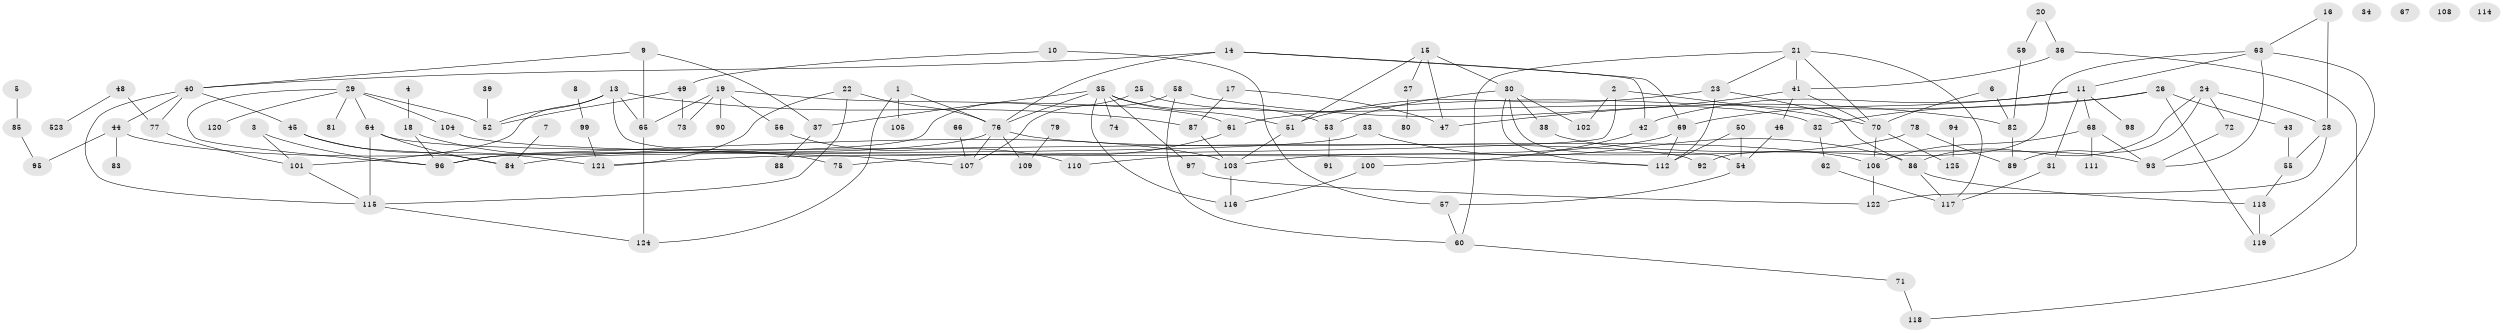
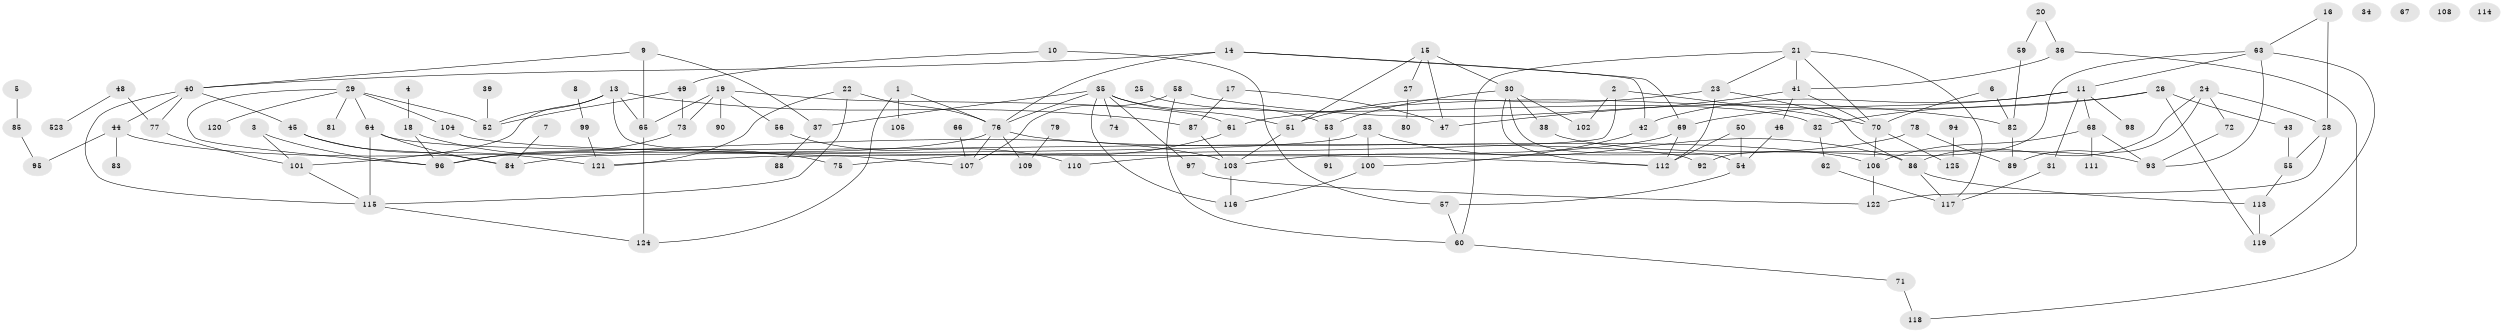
(866, 145) -> (563, 151)
none -> (1368, 147)
